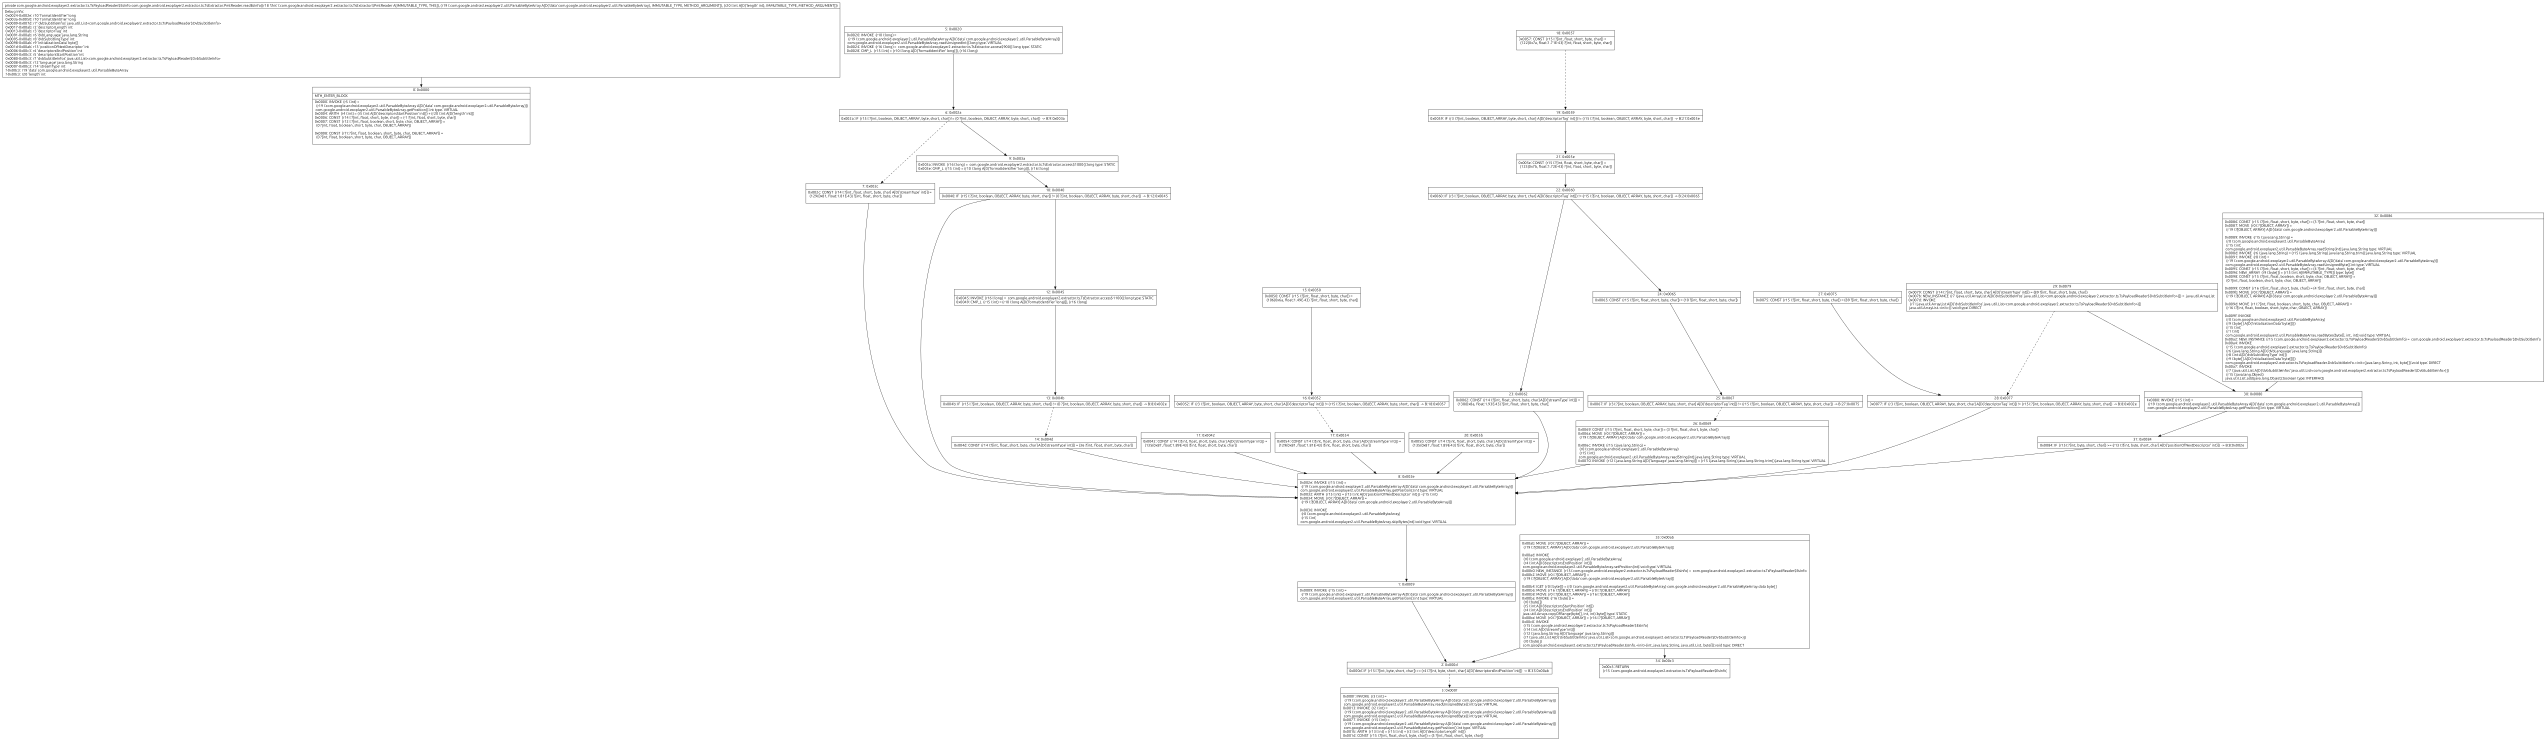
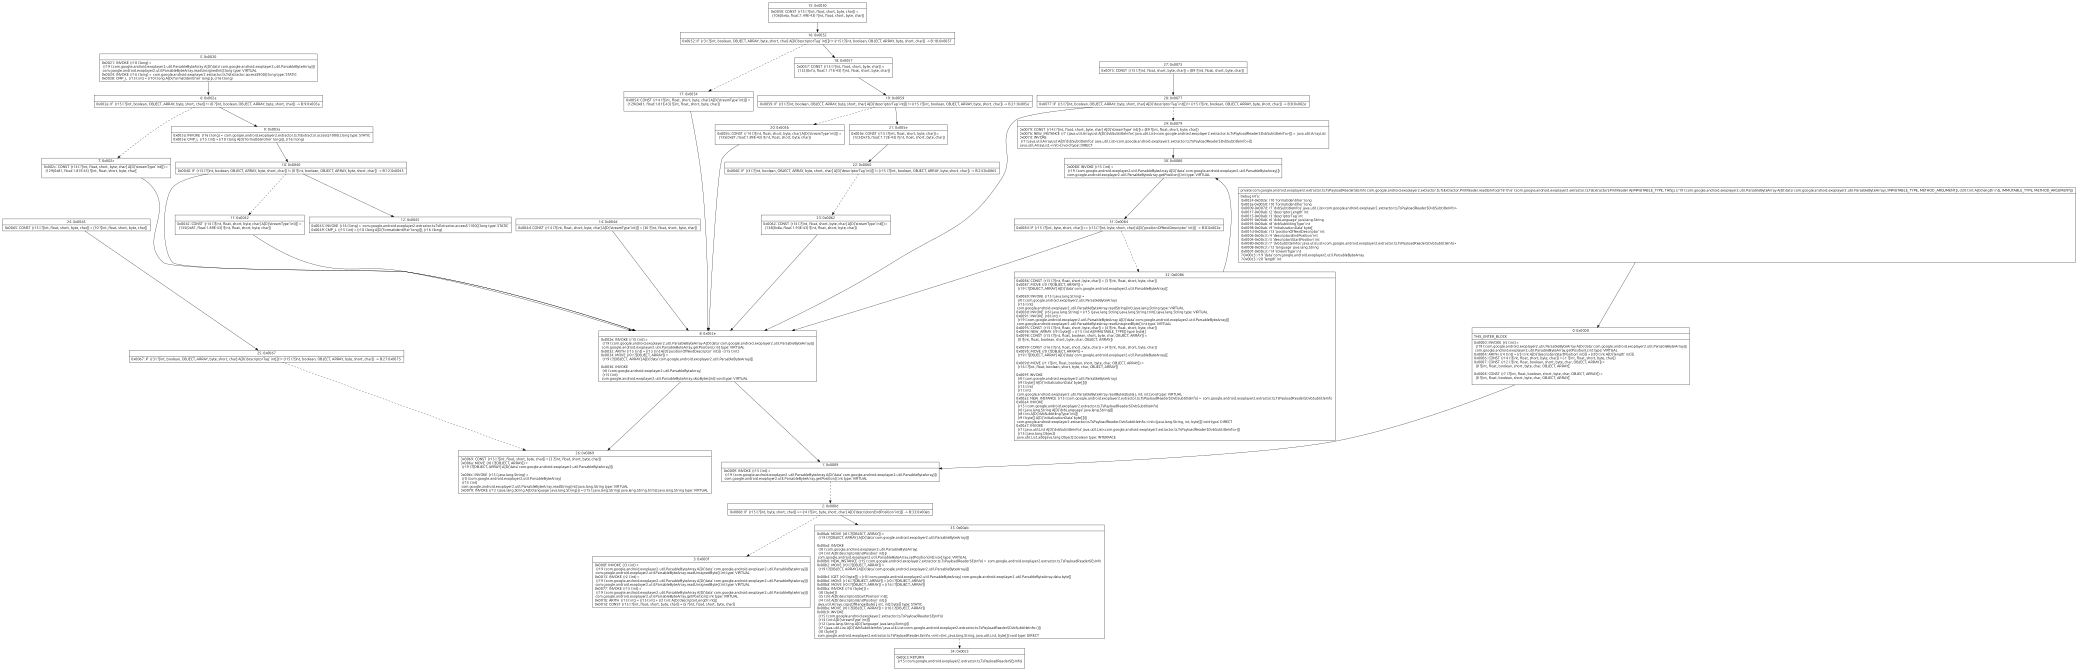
(872, 35) -> (127, 63)
none -> (828, 50)
(1565, 78) -> (871, 86)
(331, 96) -> (1491, 337)
none -> (846, 116)
none -> (268, 194)
(1615, 244) -> none
none -> (1130, 250)
(1543, 294) -> (846, 193)
(2031, 352) -> (1173, 113)
(2170, 400) -> (1090, 167)
(1055, 401) -> none
none -> (1233, 453)
(1554, 471) -> (645, 415)
(1428, 631) -> (830, 491)
(1665, 652) -> (960, 642)
(1497, 655) -> (848, 519)
